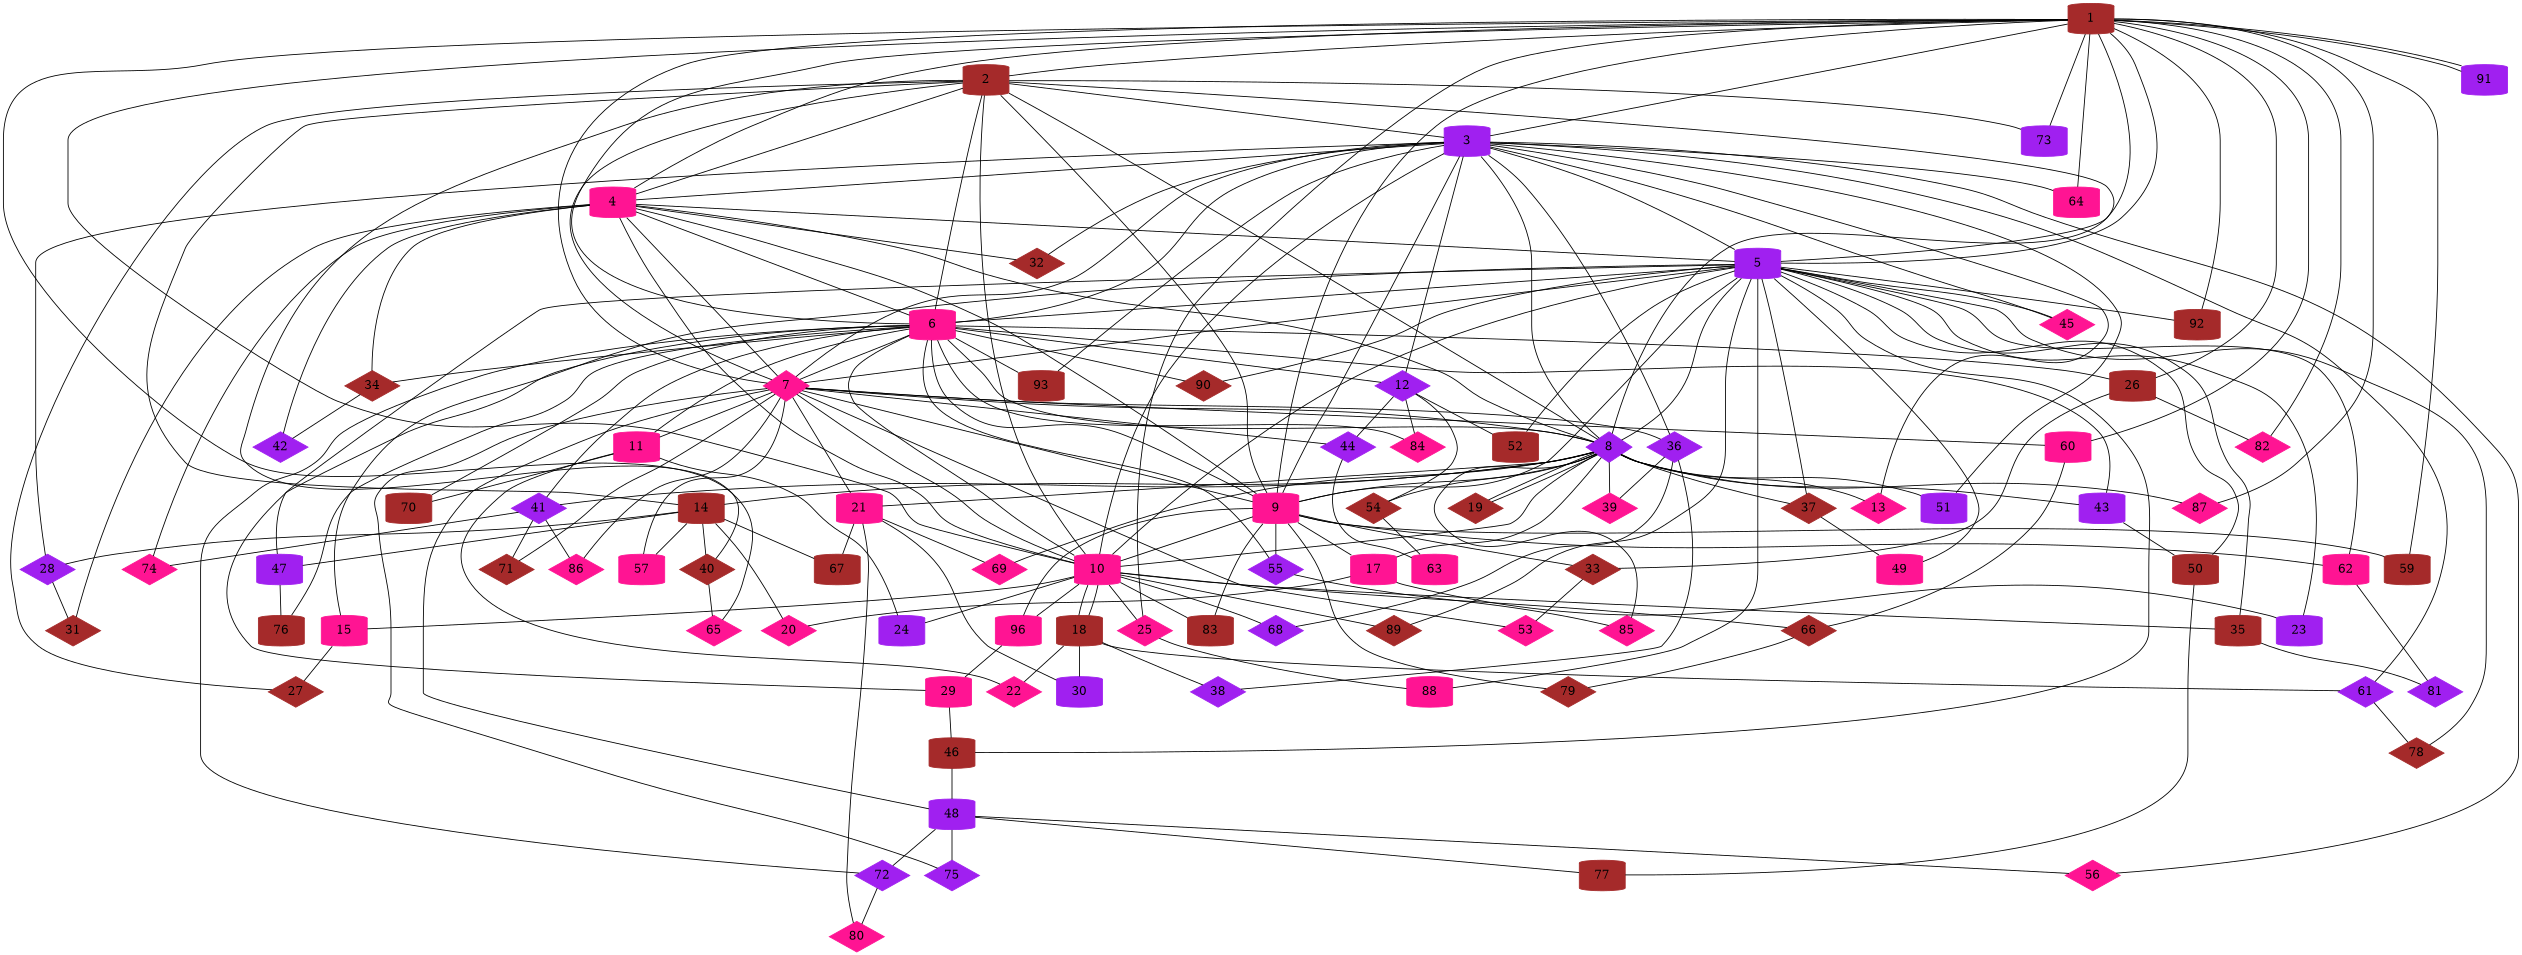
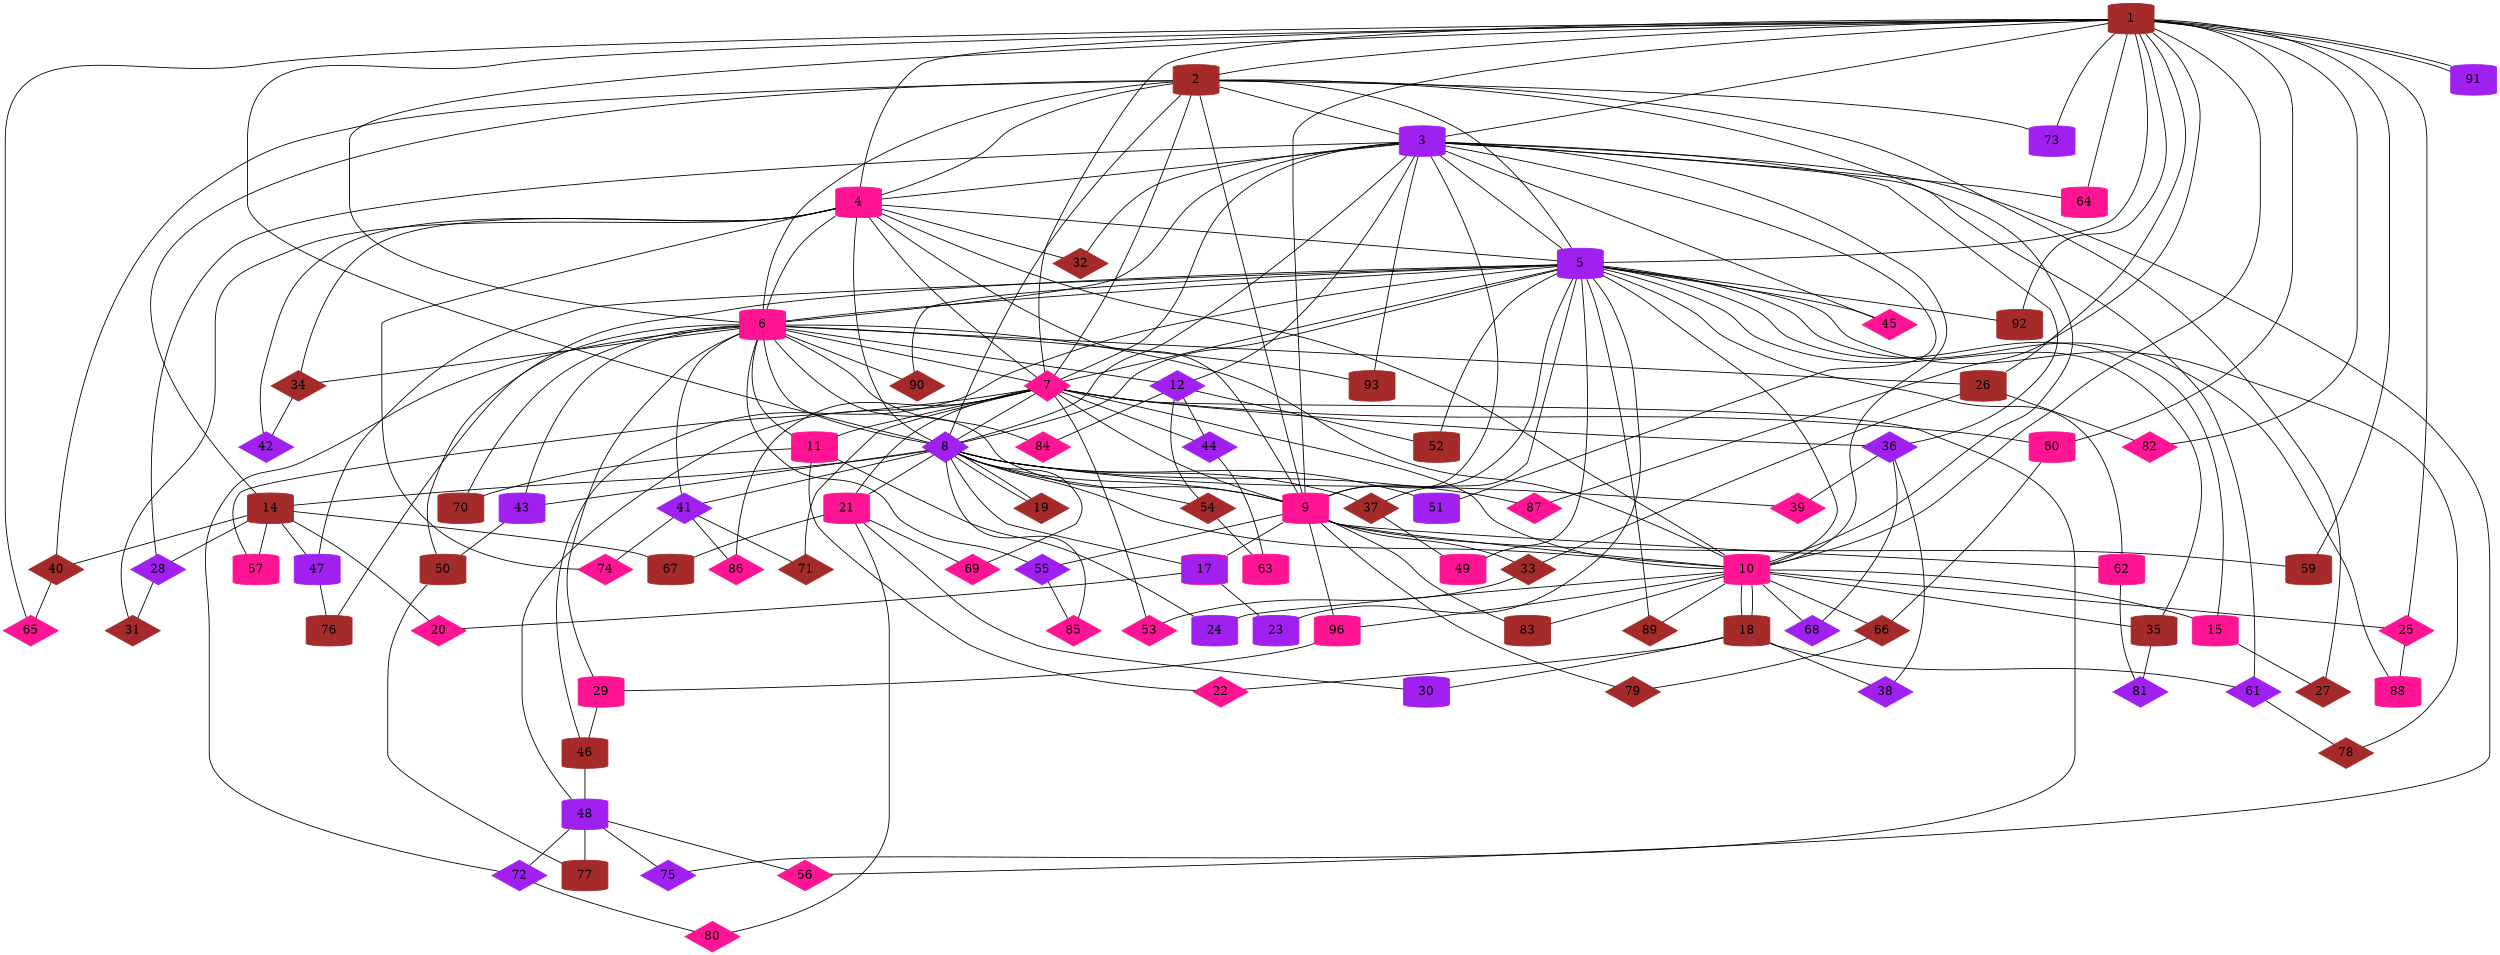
(1879, 508) -> none
(1374, 570) -> (1205, 570)
